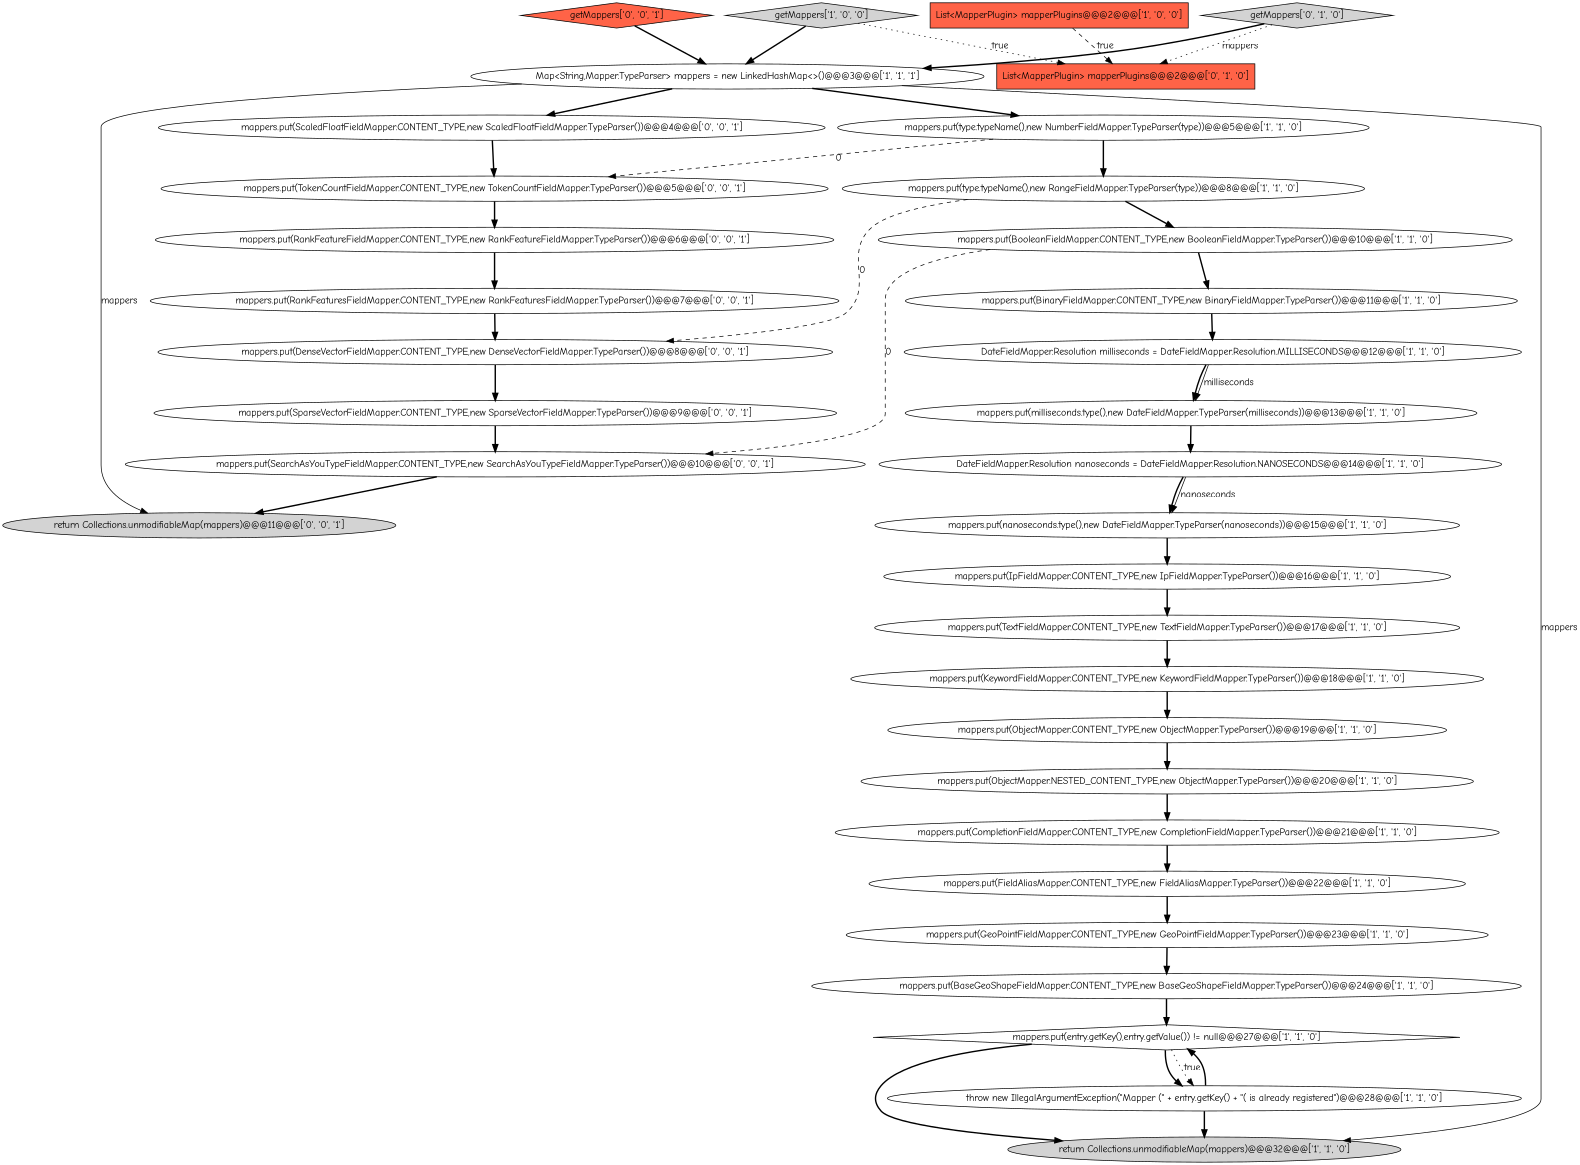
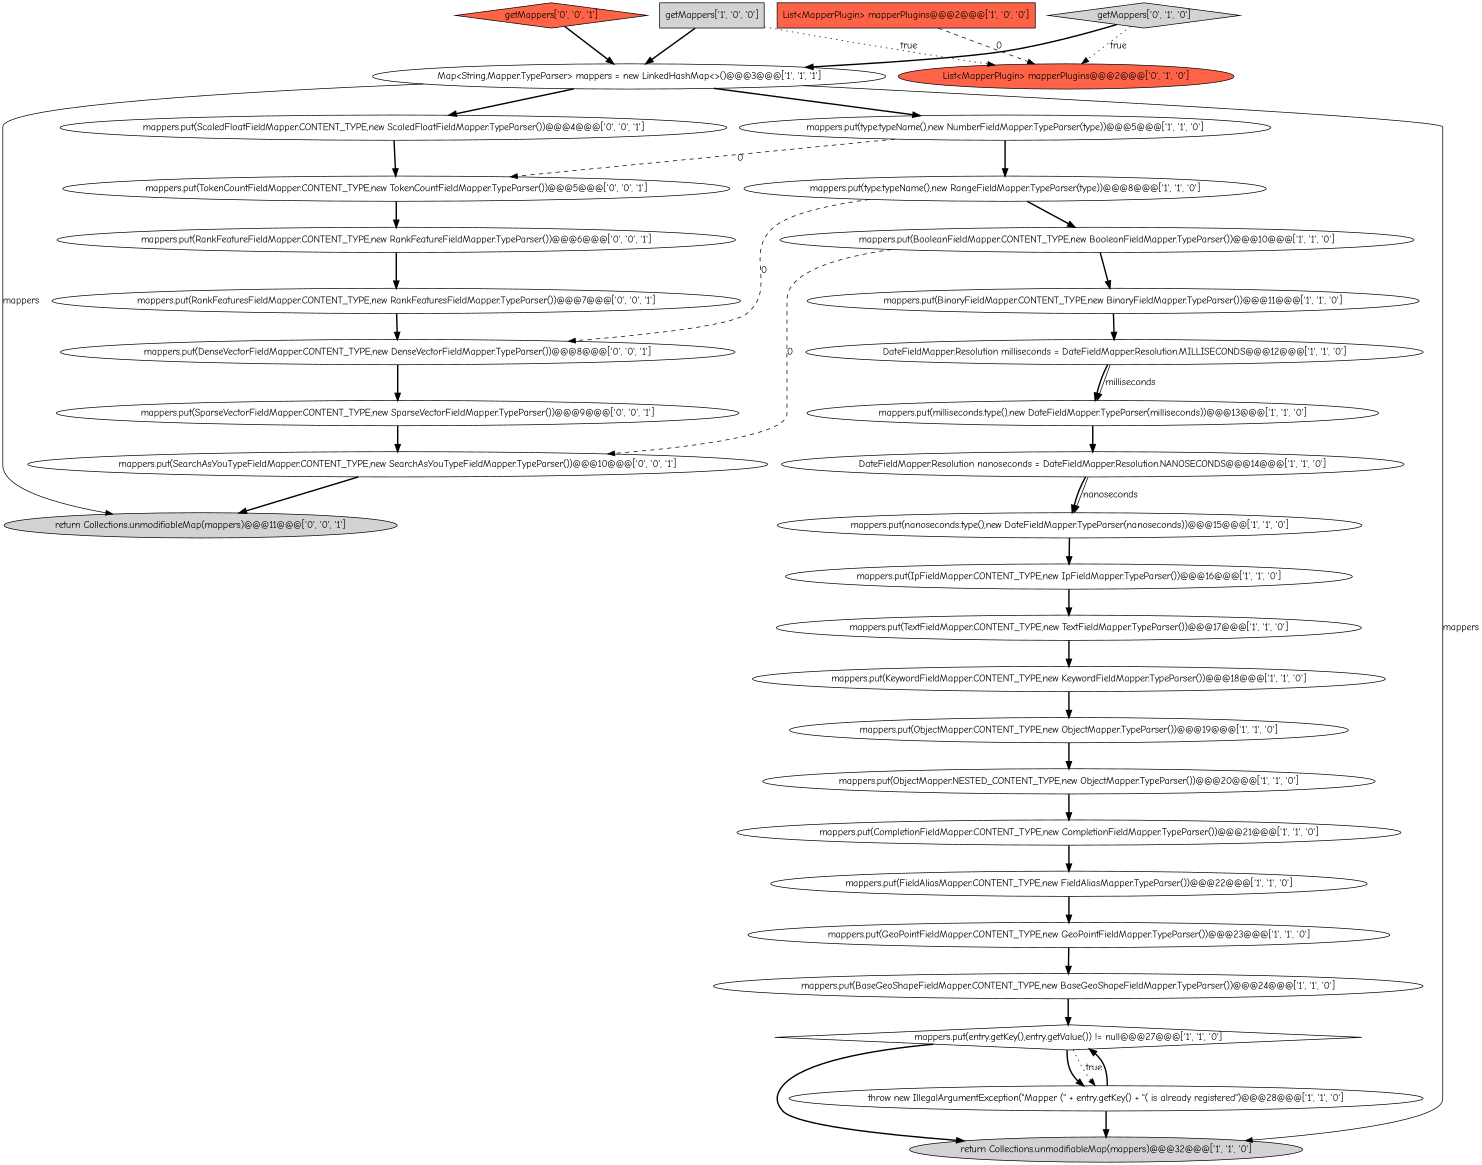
(821, 15) -> (712, 15)
(1105, 46) -> (999, 46)
(1240, 46) -> (1119, 46)
(1126, 76) -> (1066, 76)
